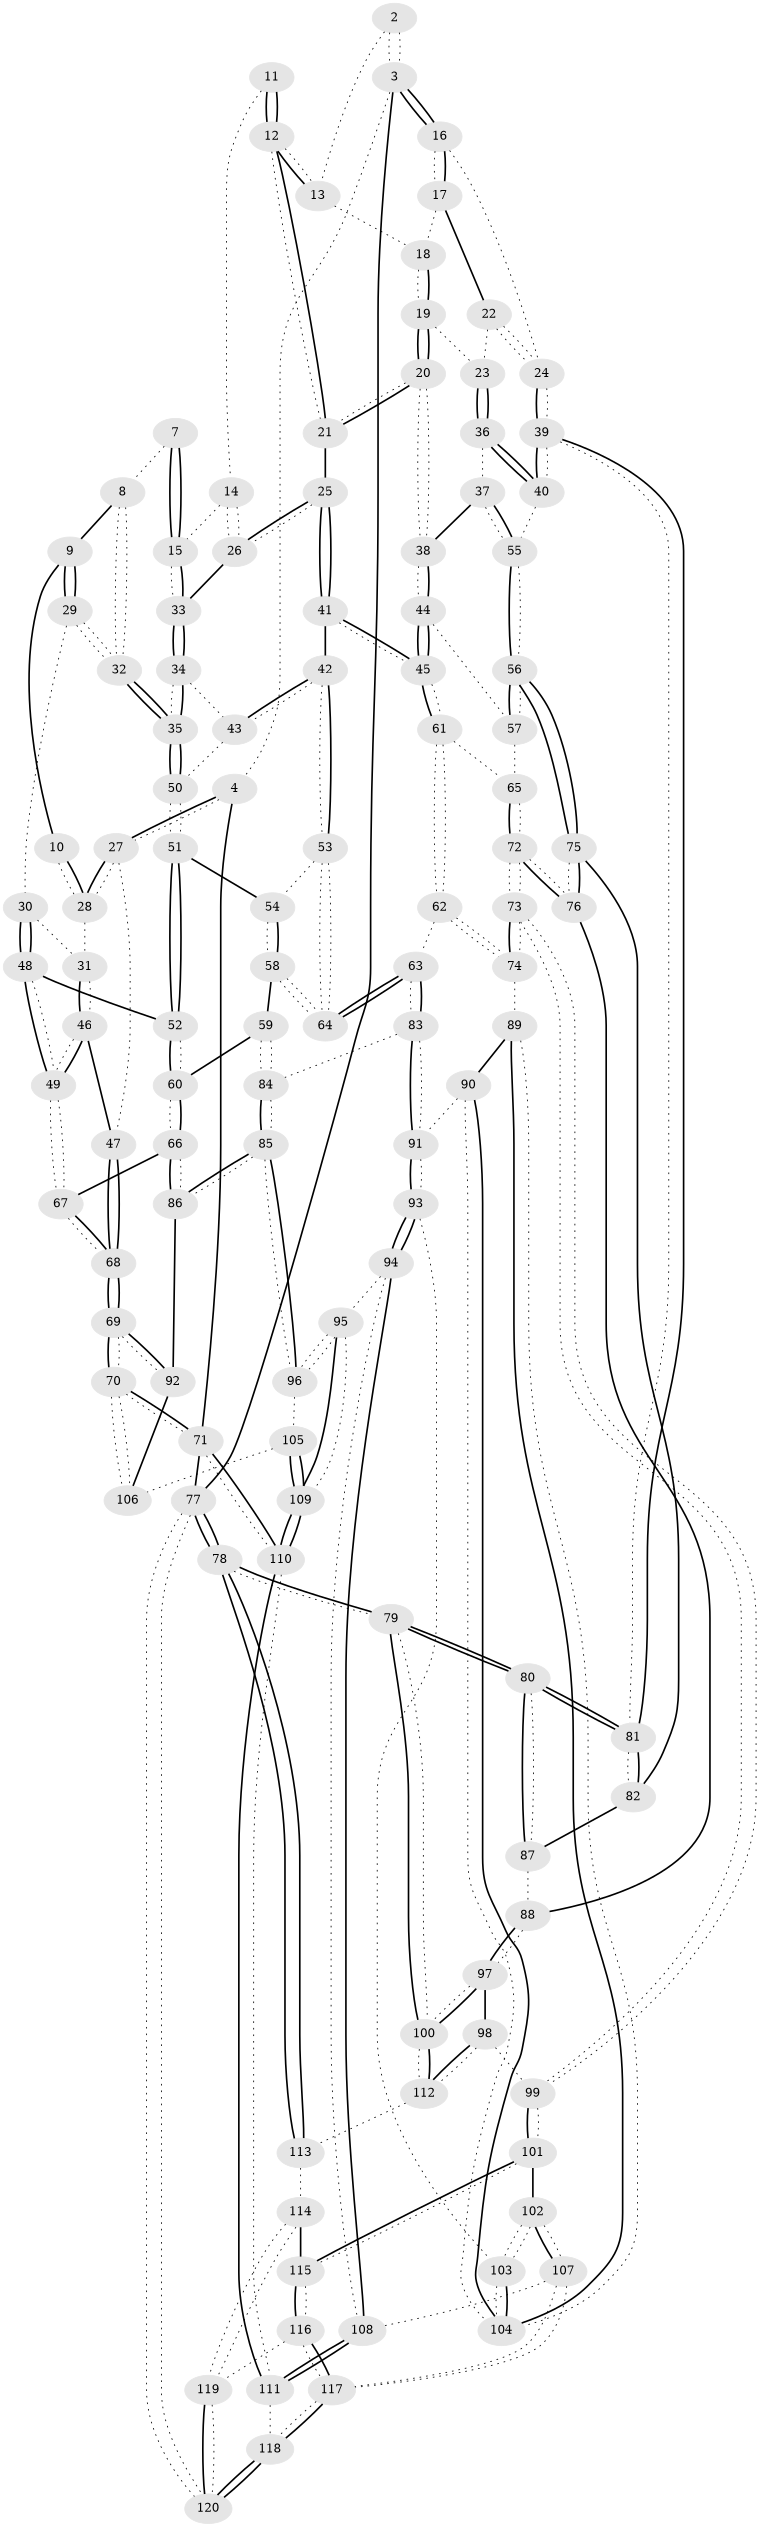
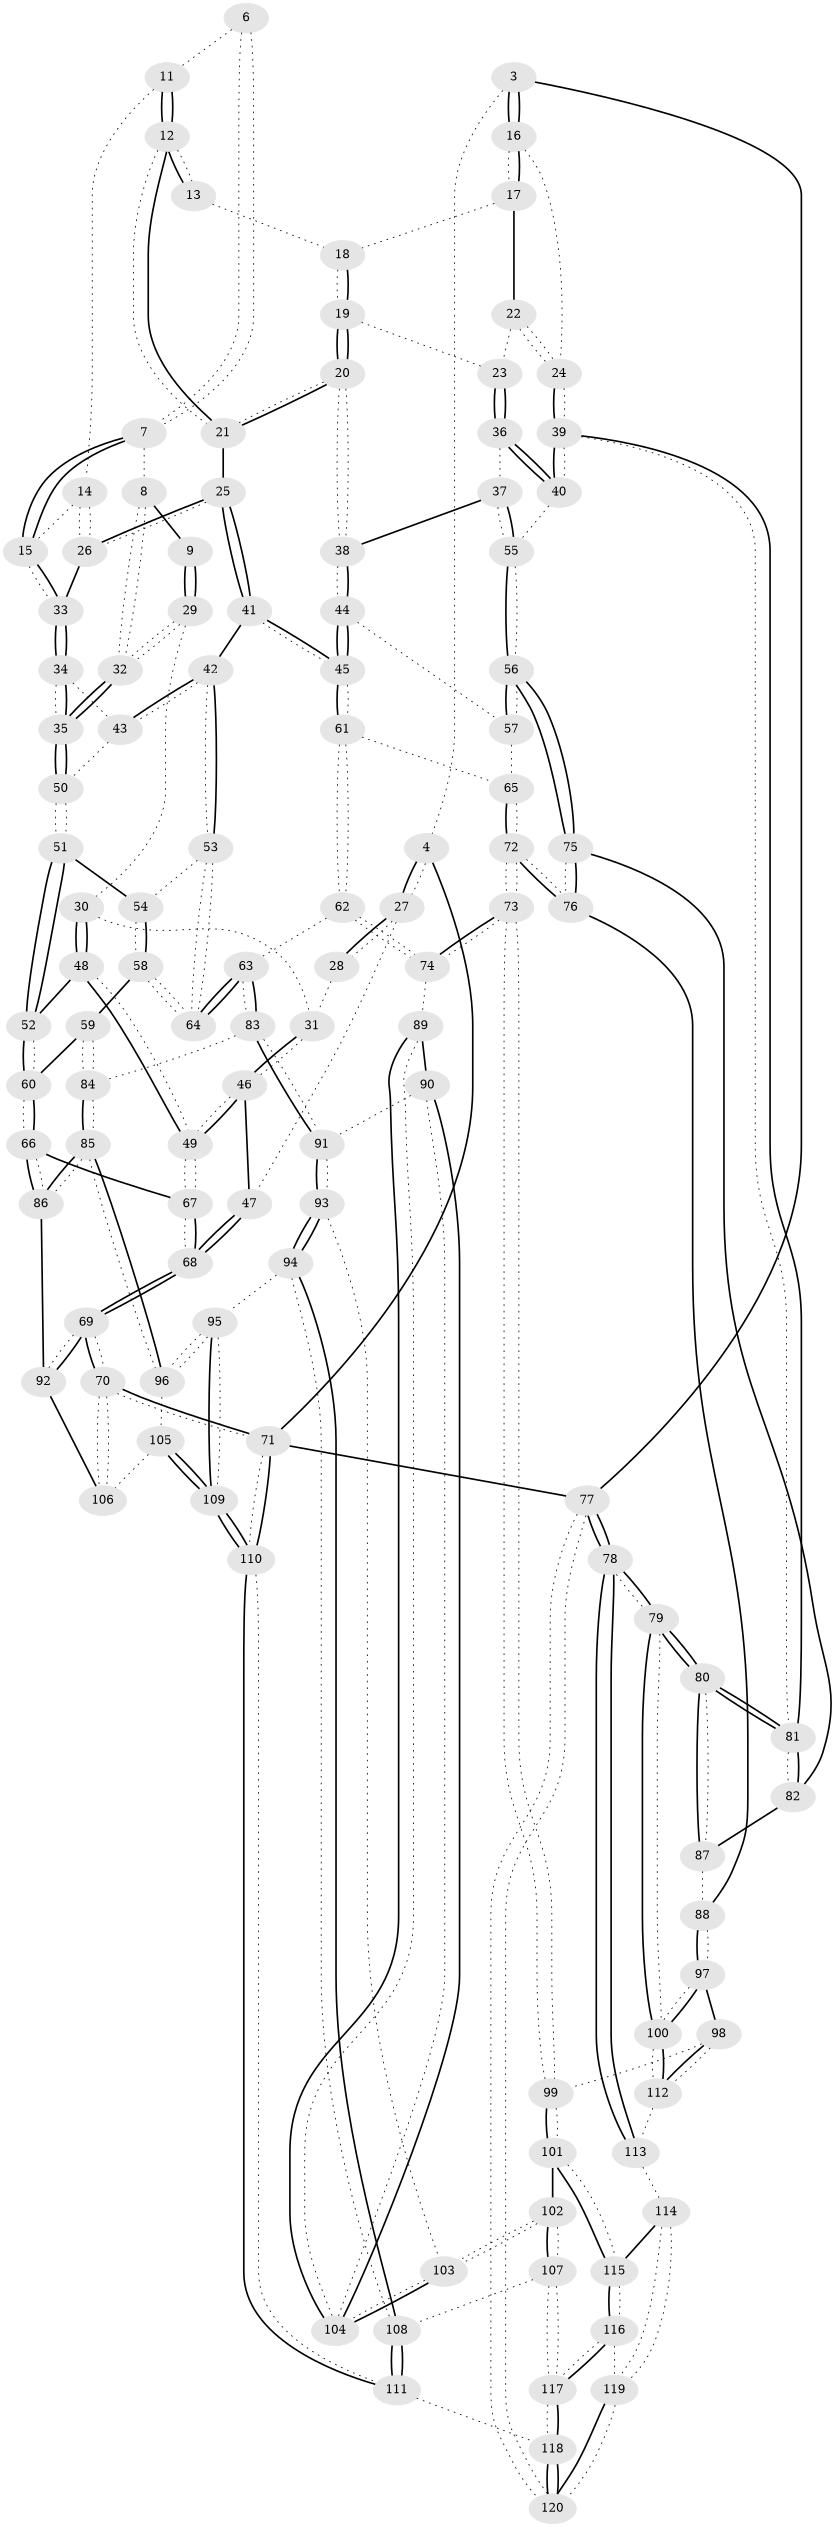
none -> (246, 18)
(395, 18) -> none
(57, 848) -> none
